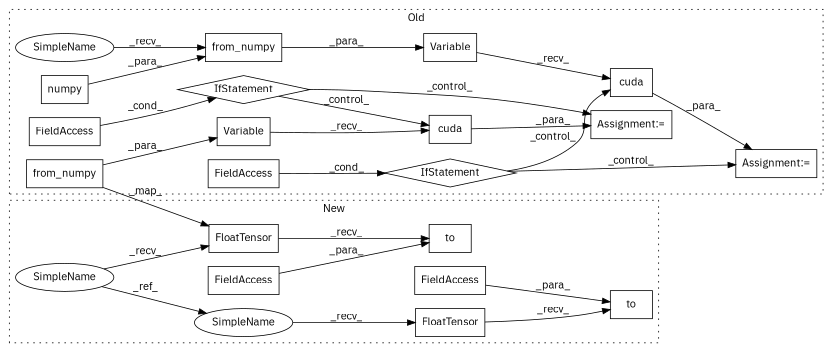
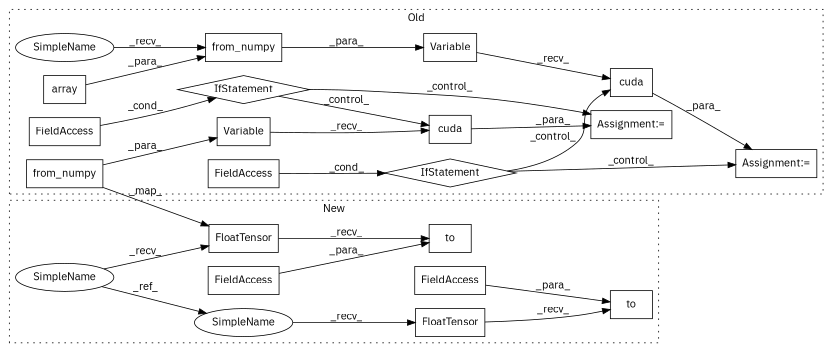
(65, 90) -> (65, 90)
